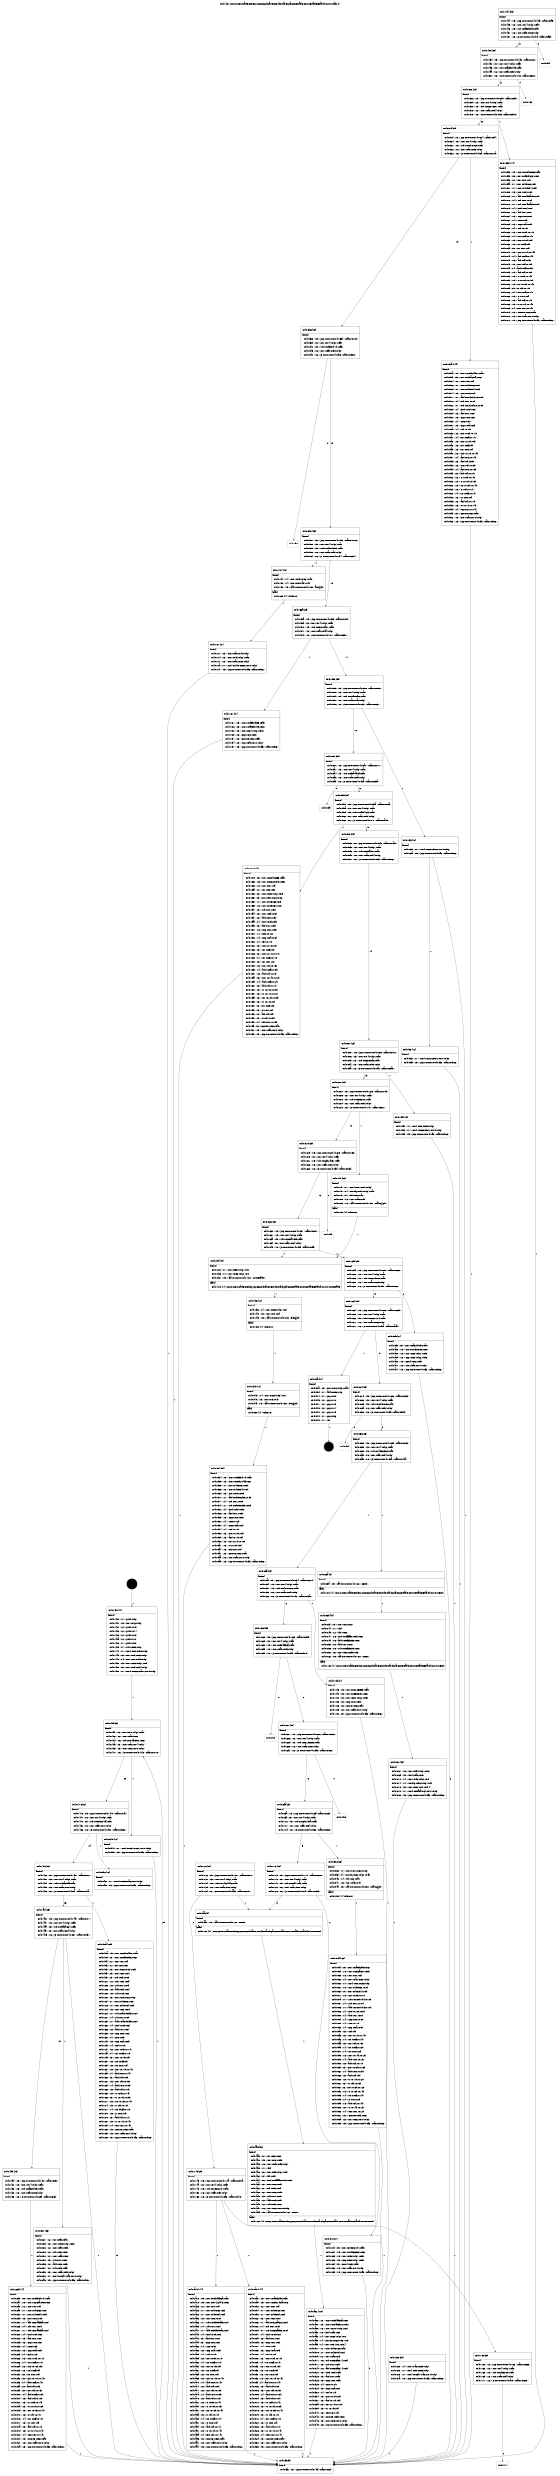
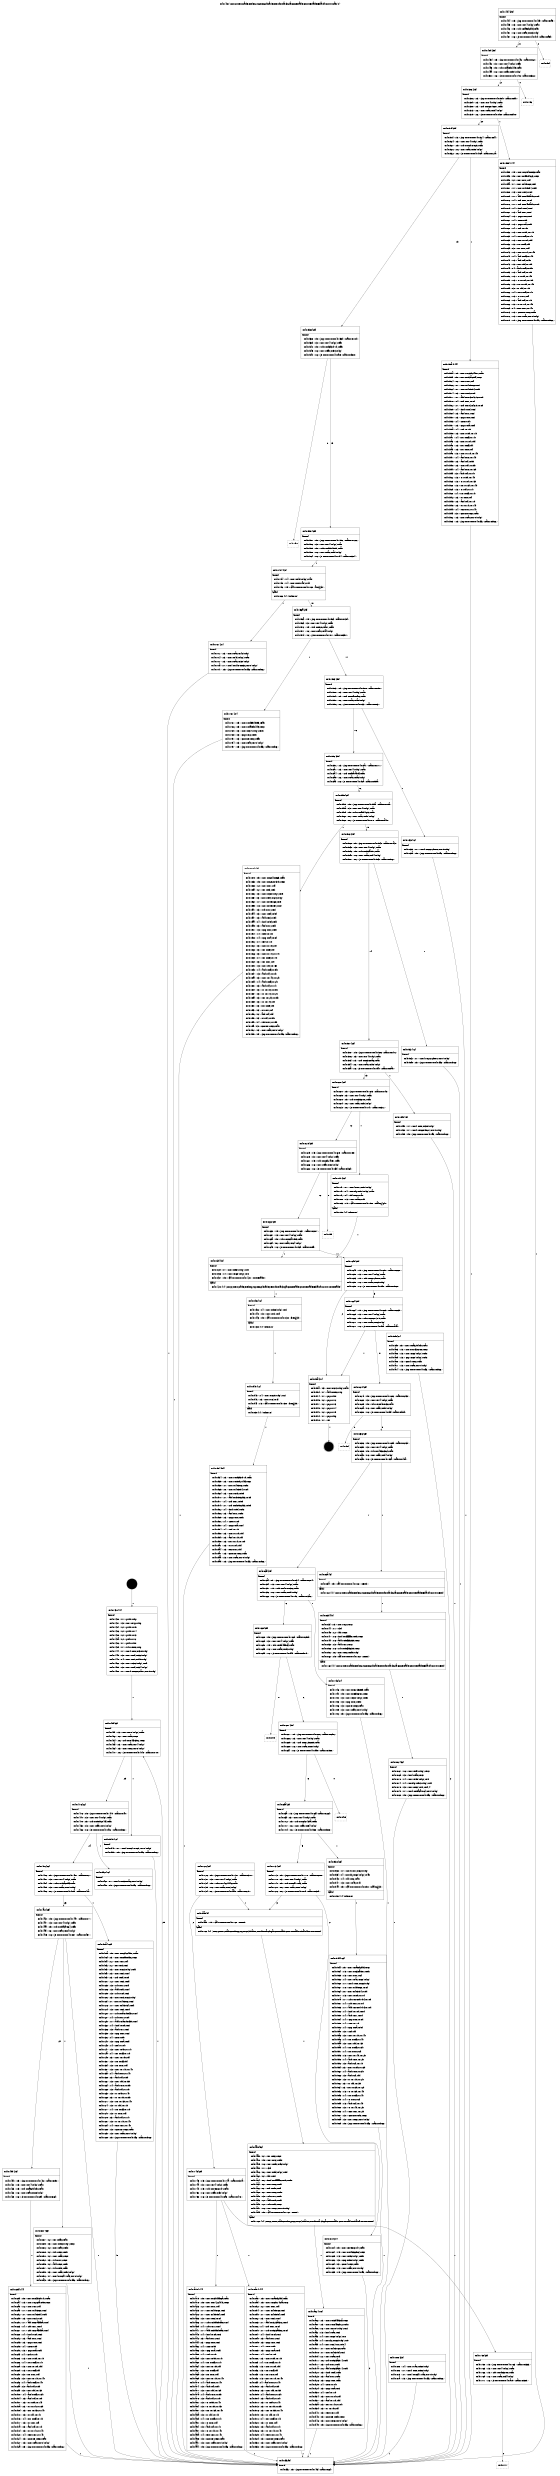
(329, 583) -> (310, 603)
(326, 808) -> none
(430, 951) -> (400, 954)
(374, 1294) -> (374, 1294)
(410, 1309) -> (329, 1330)
